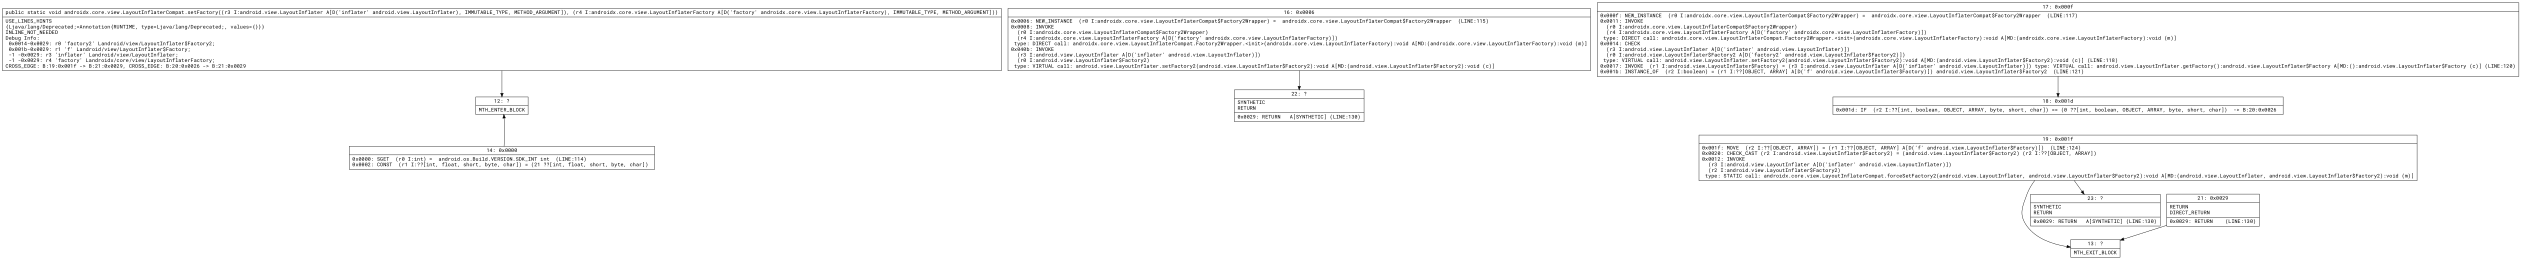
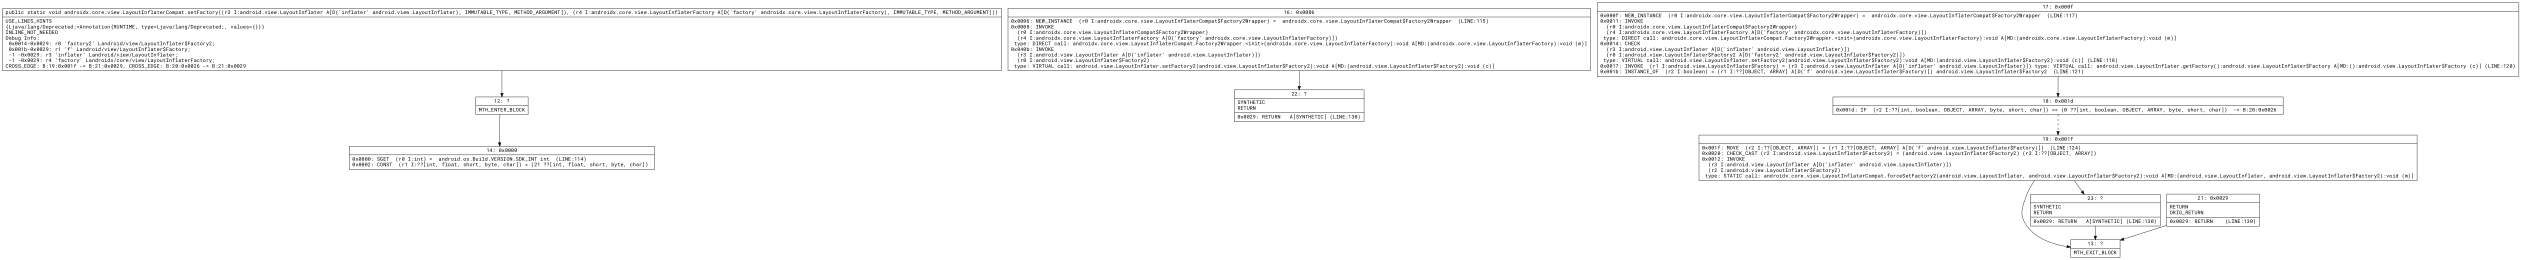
none -> (2058, 123)
(504, 132) -> (499, 128)
(2190, 213) -> (2187, 213)
none -> (2095, 231)
